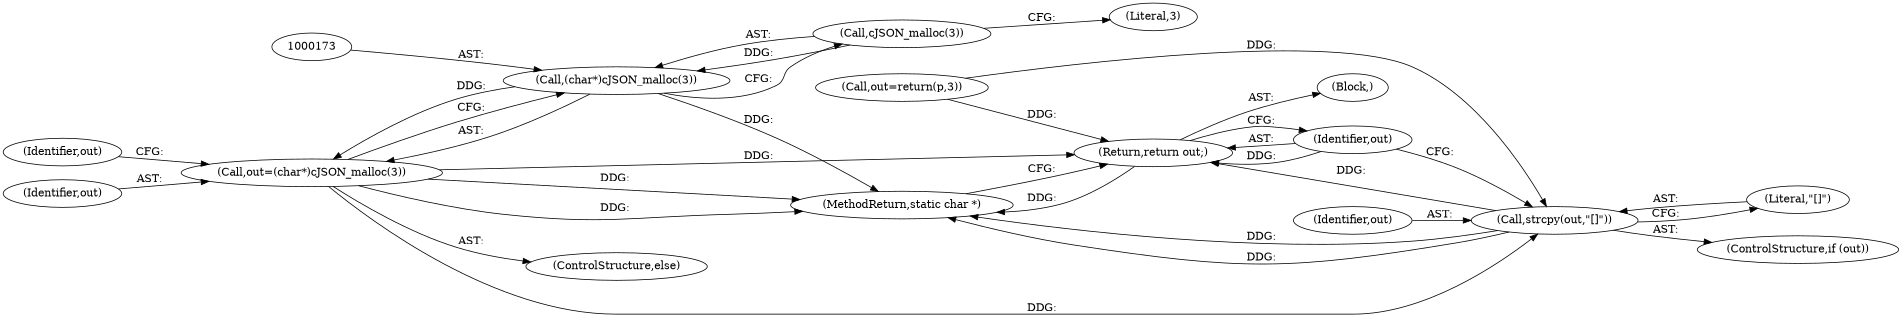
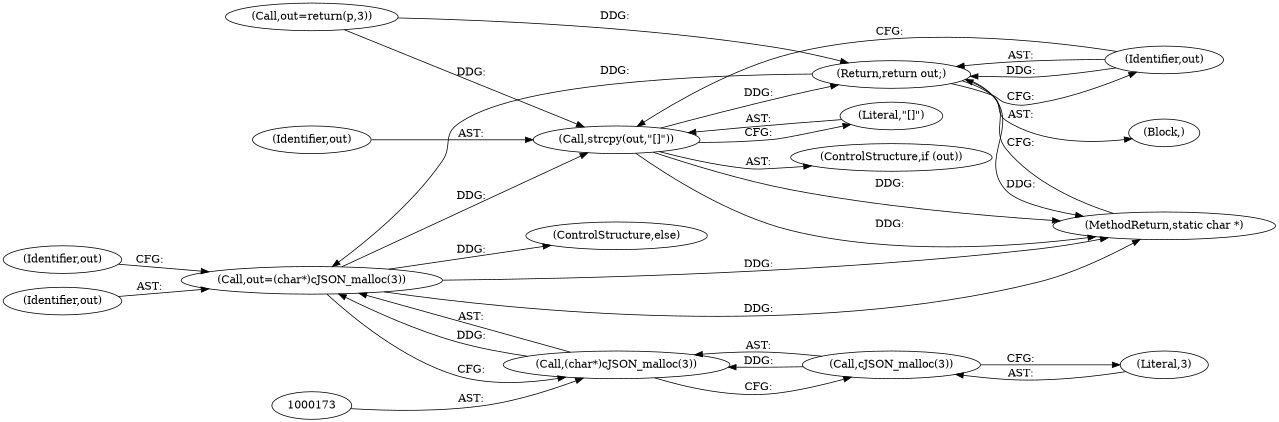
(768, 134) -> none
(753, 162) -> (540, 95)
(473, 242) -> (473, 250)
none -> (1045, 380)
